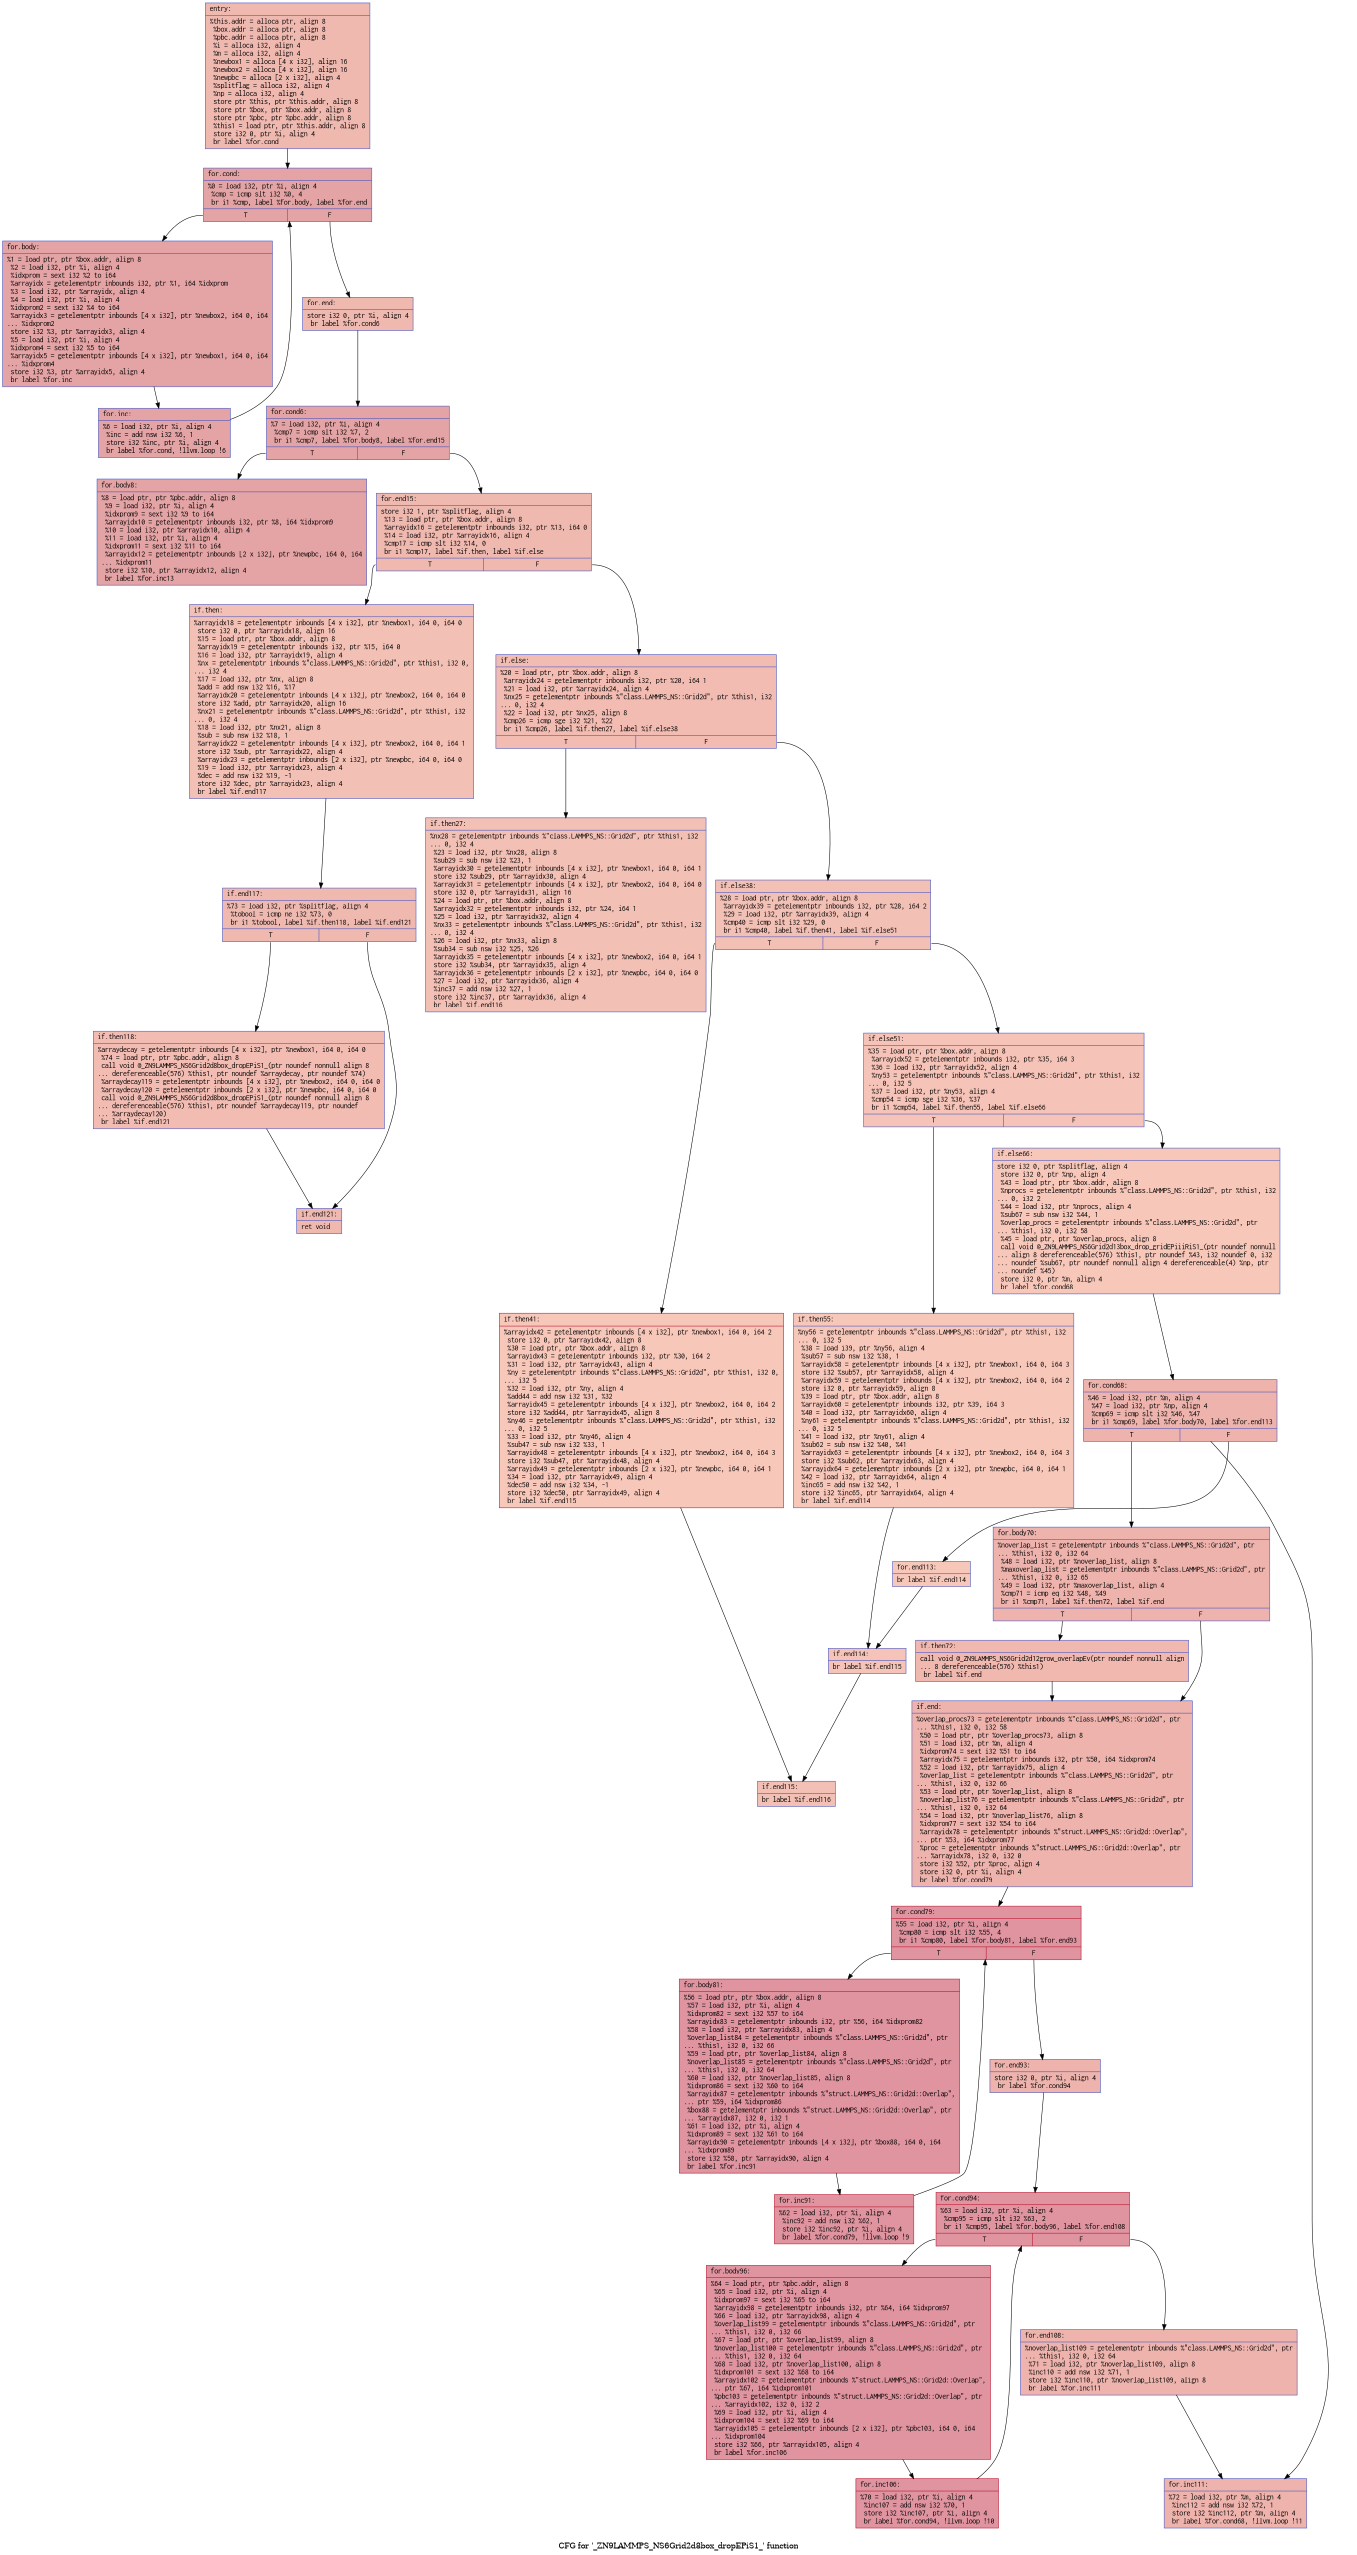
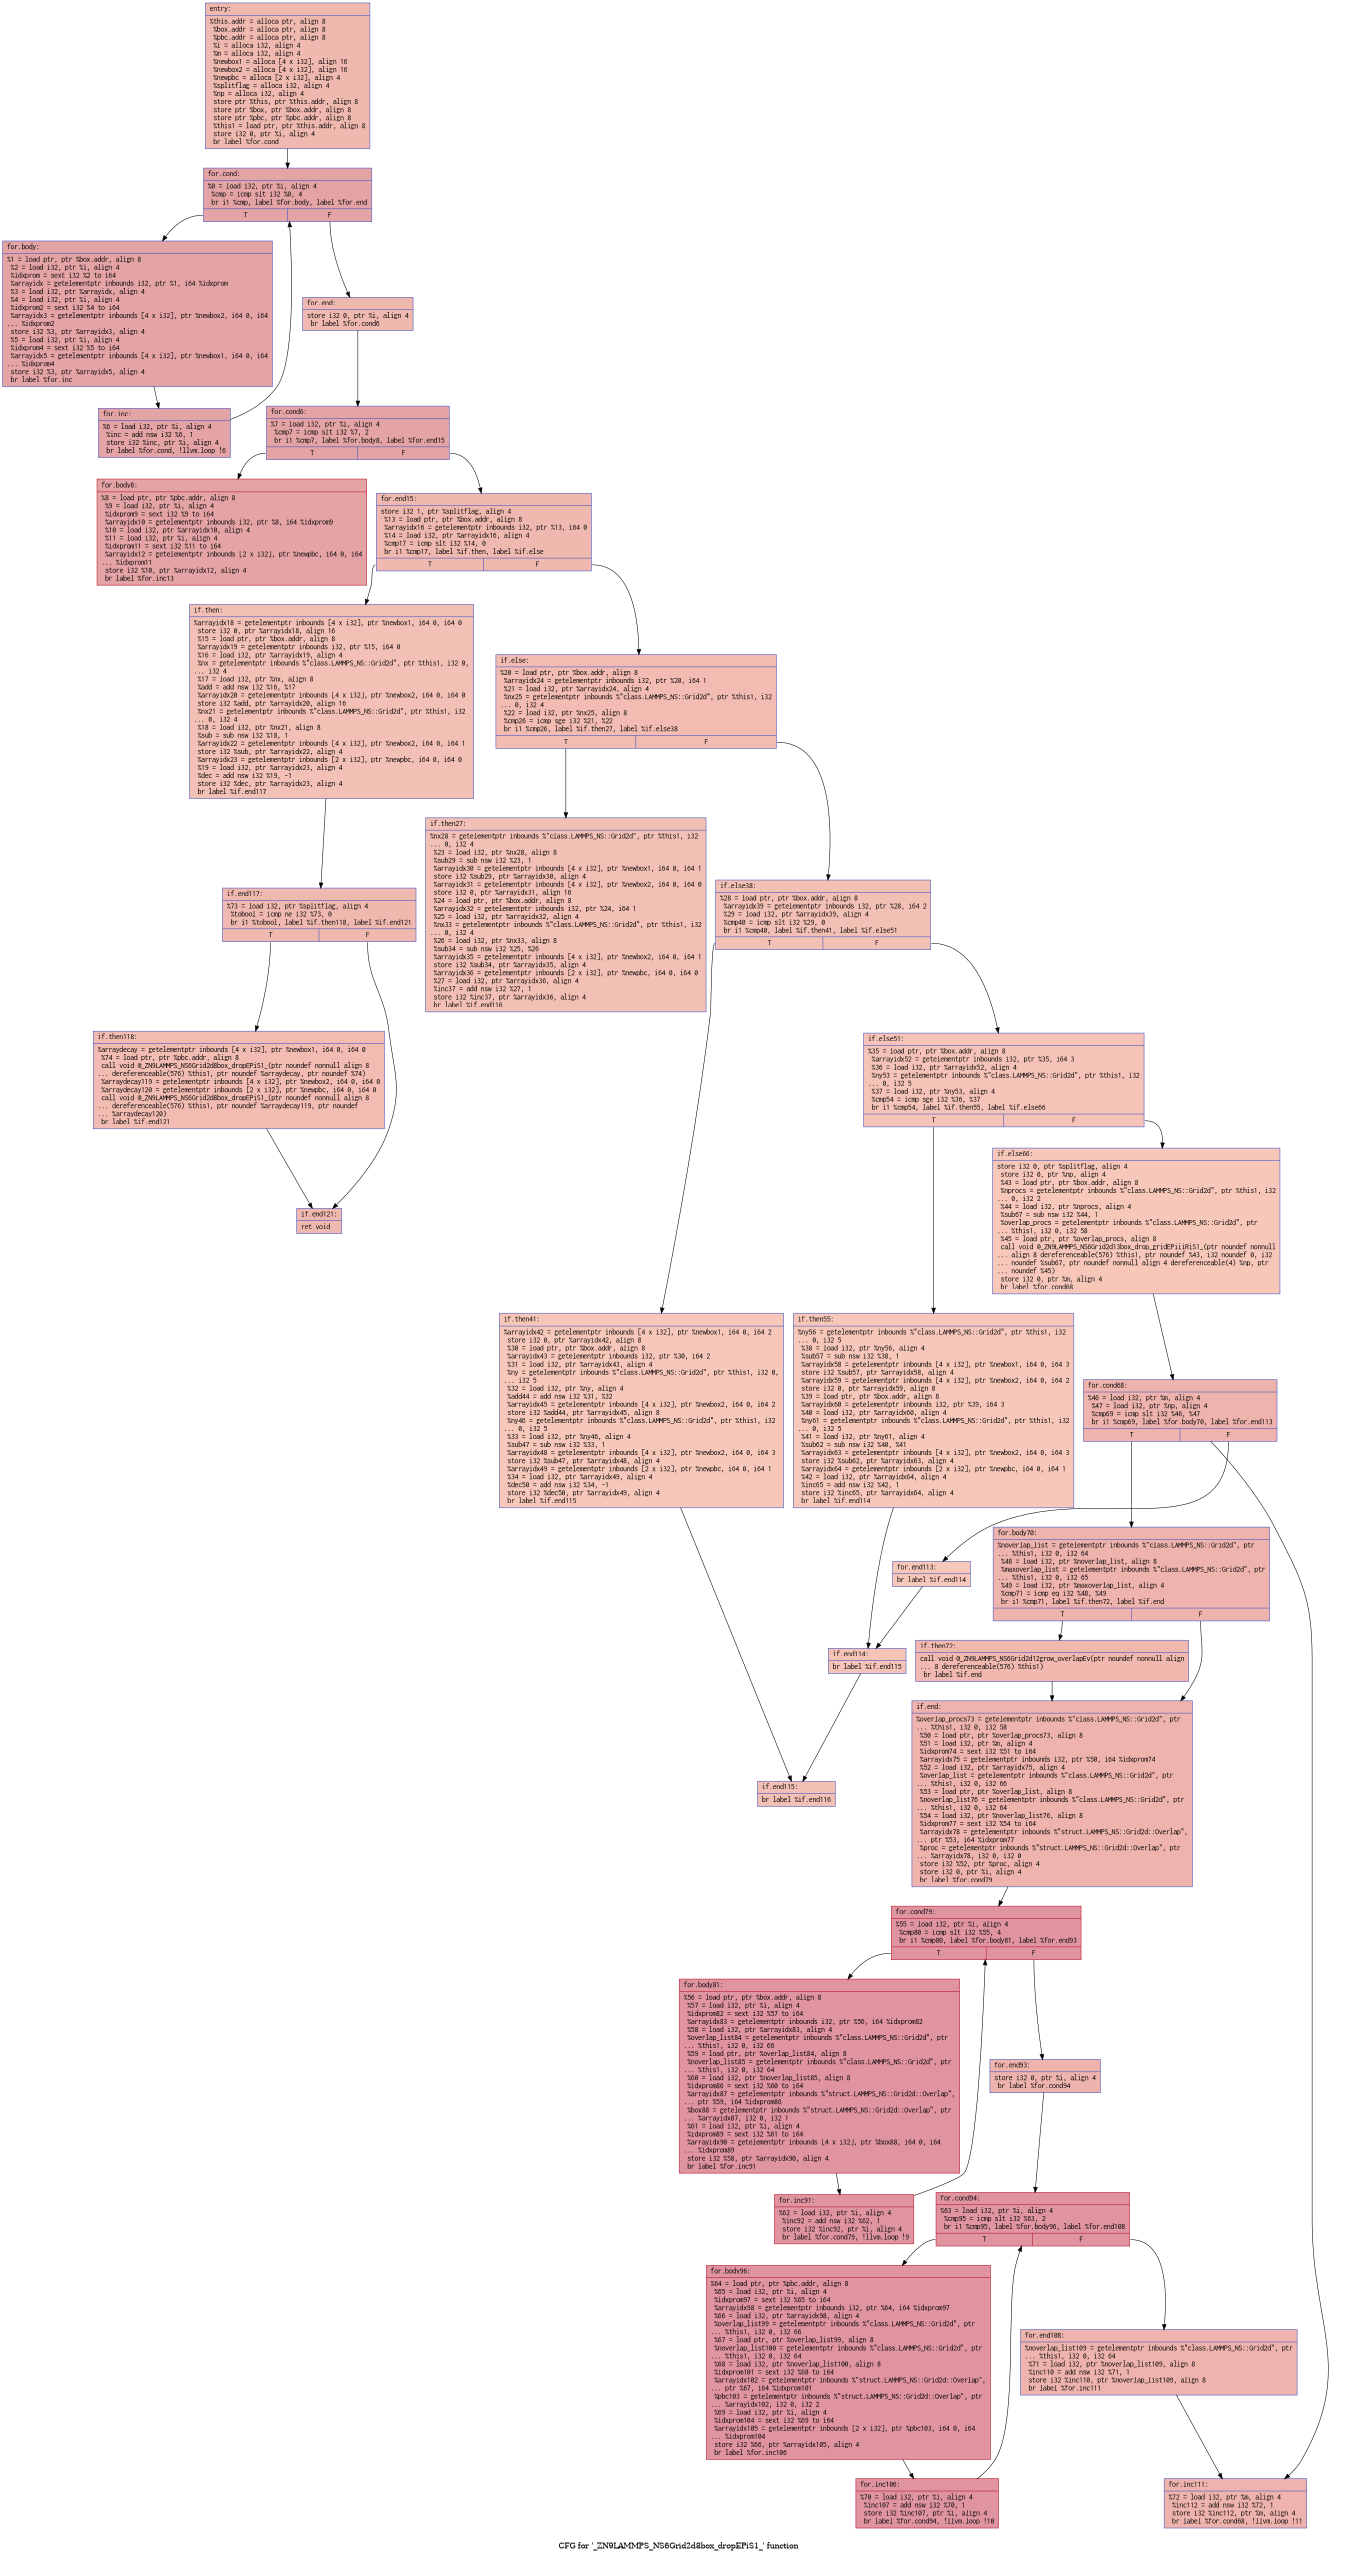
(232, 532) -> (232, 532)
(861, 1348) -> (861, 1348)
(641, 1411) -> (641, 1411)
